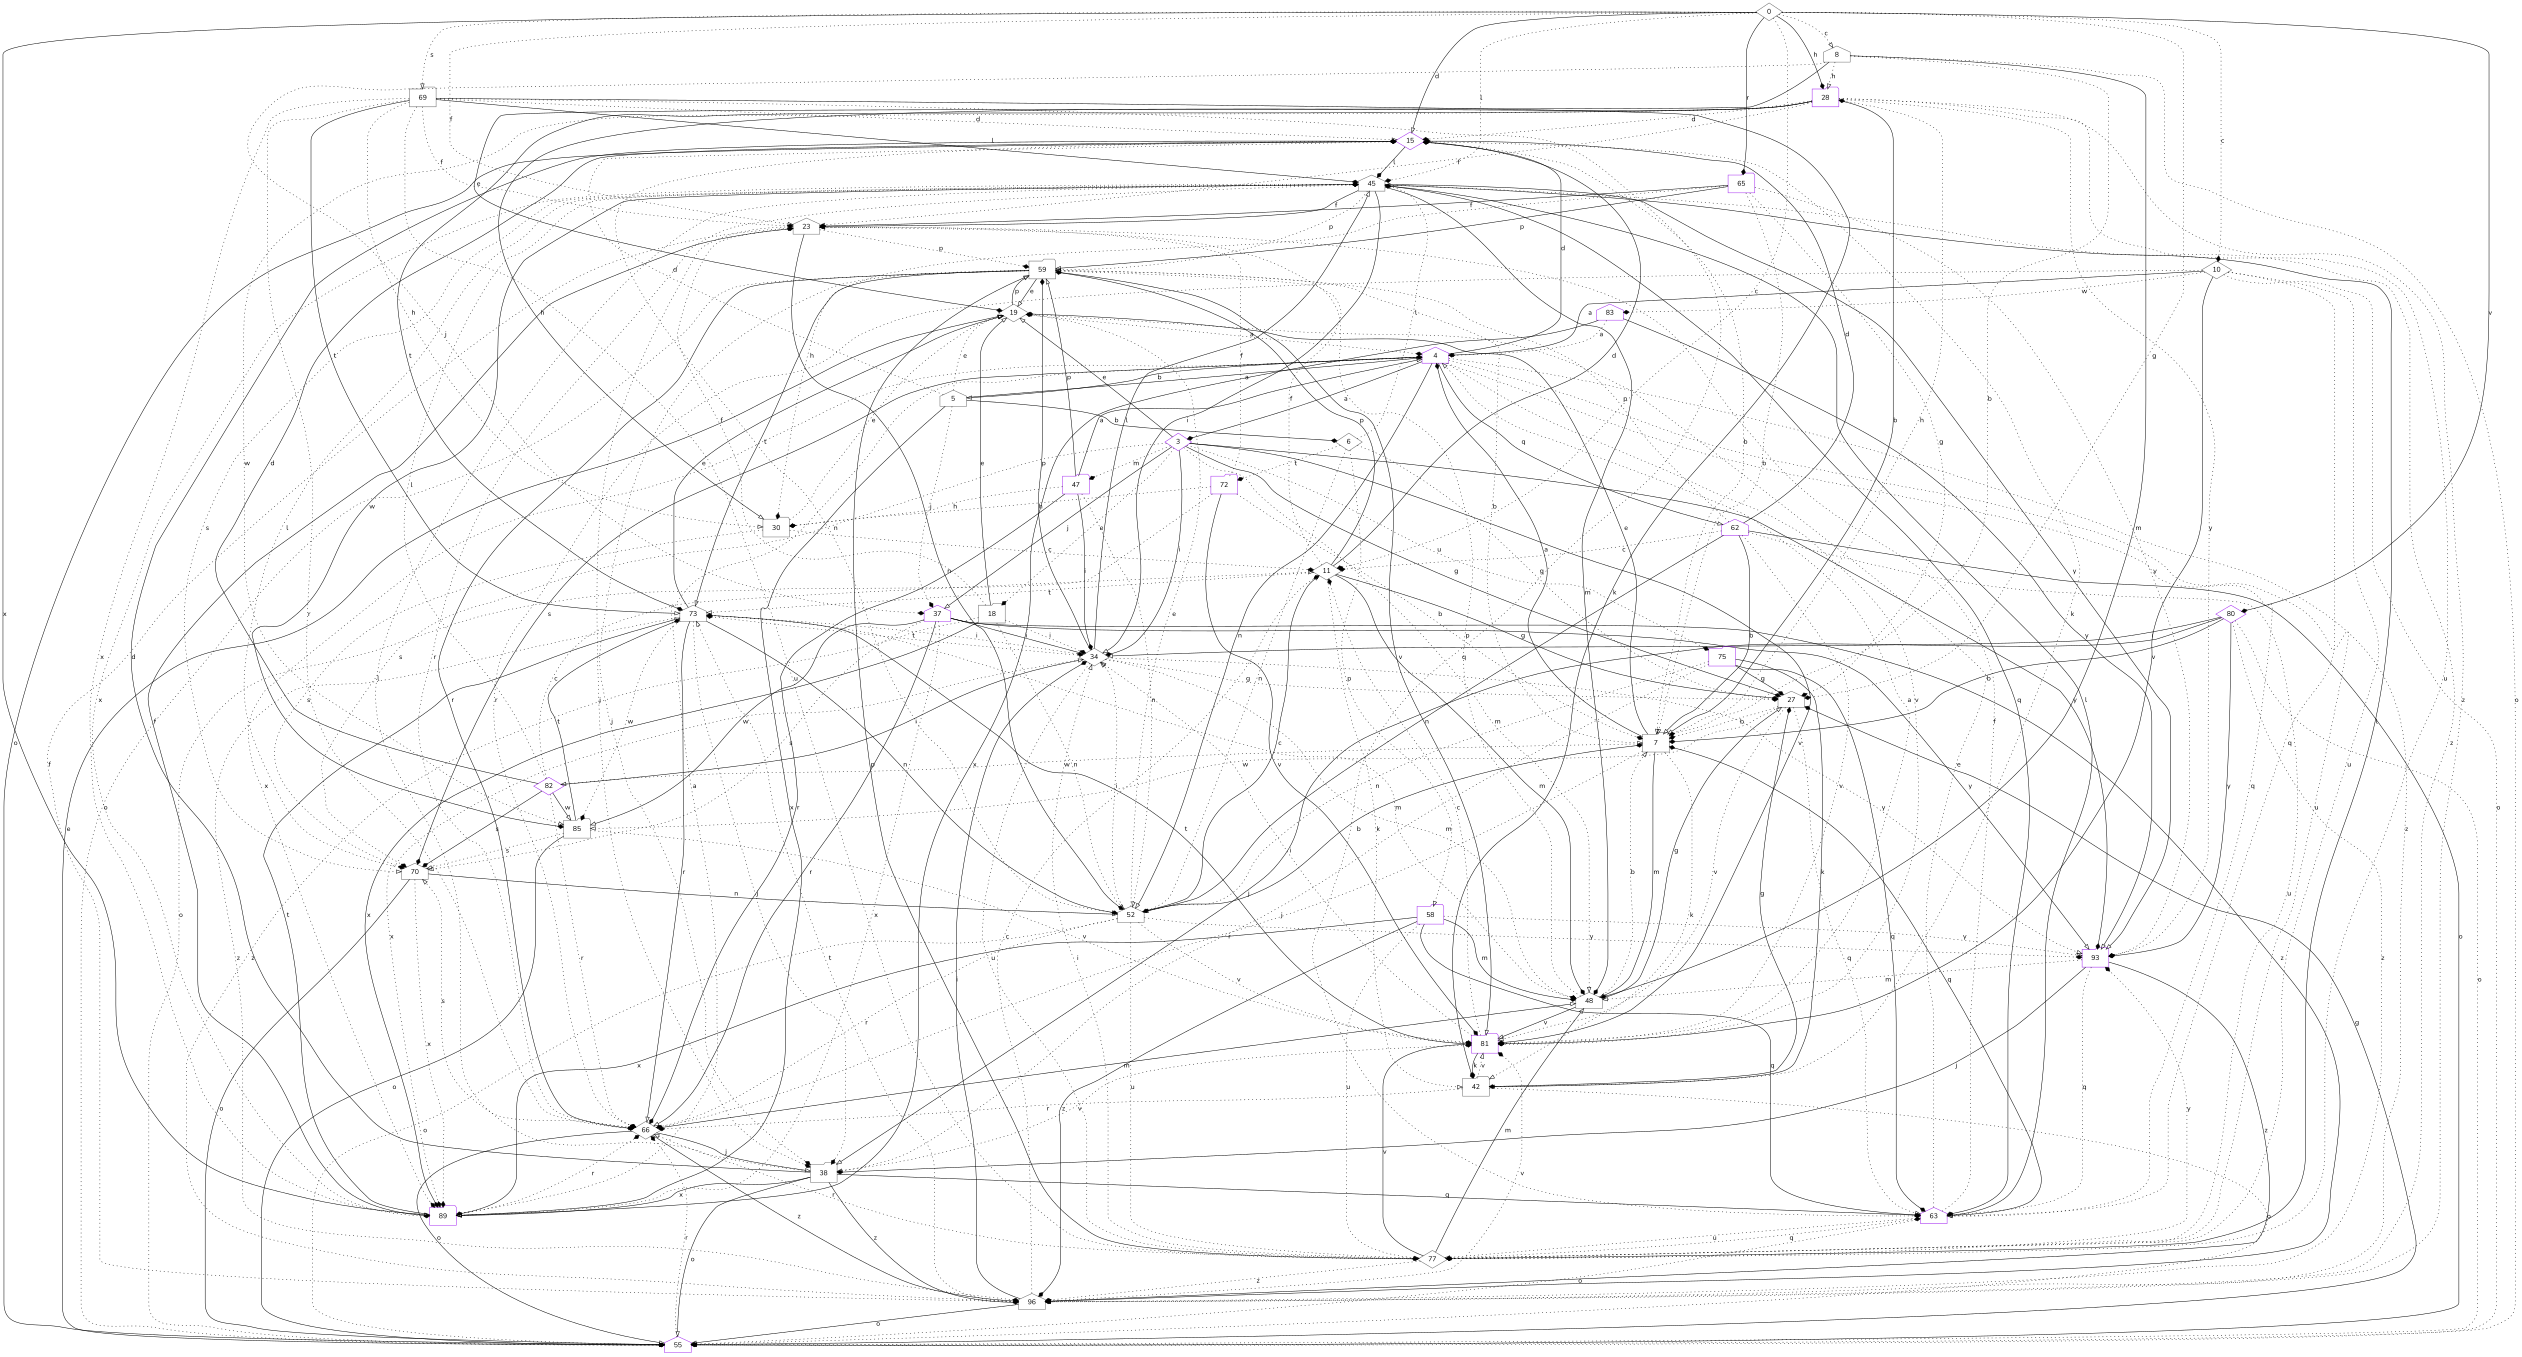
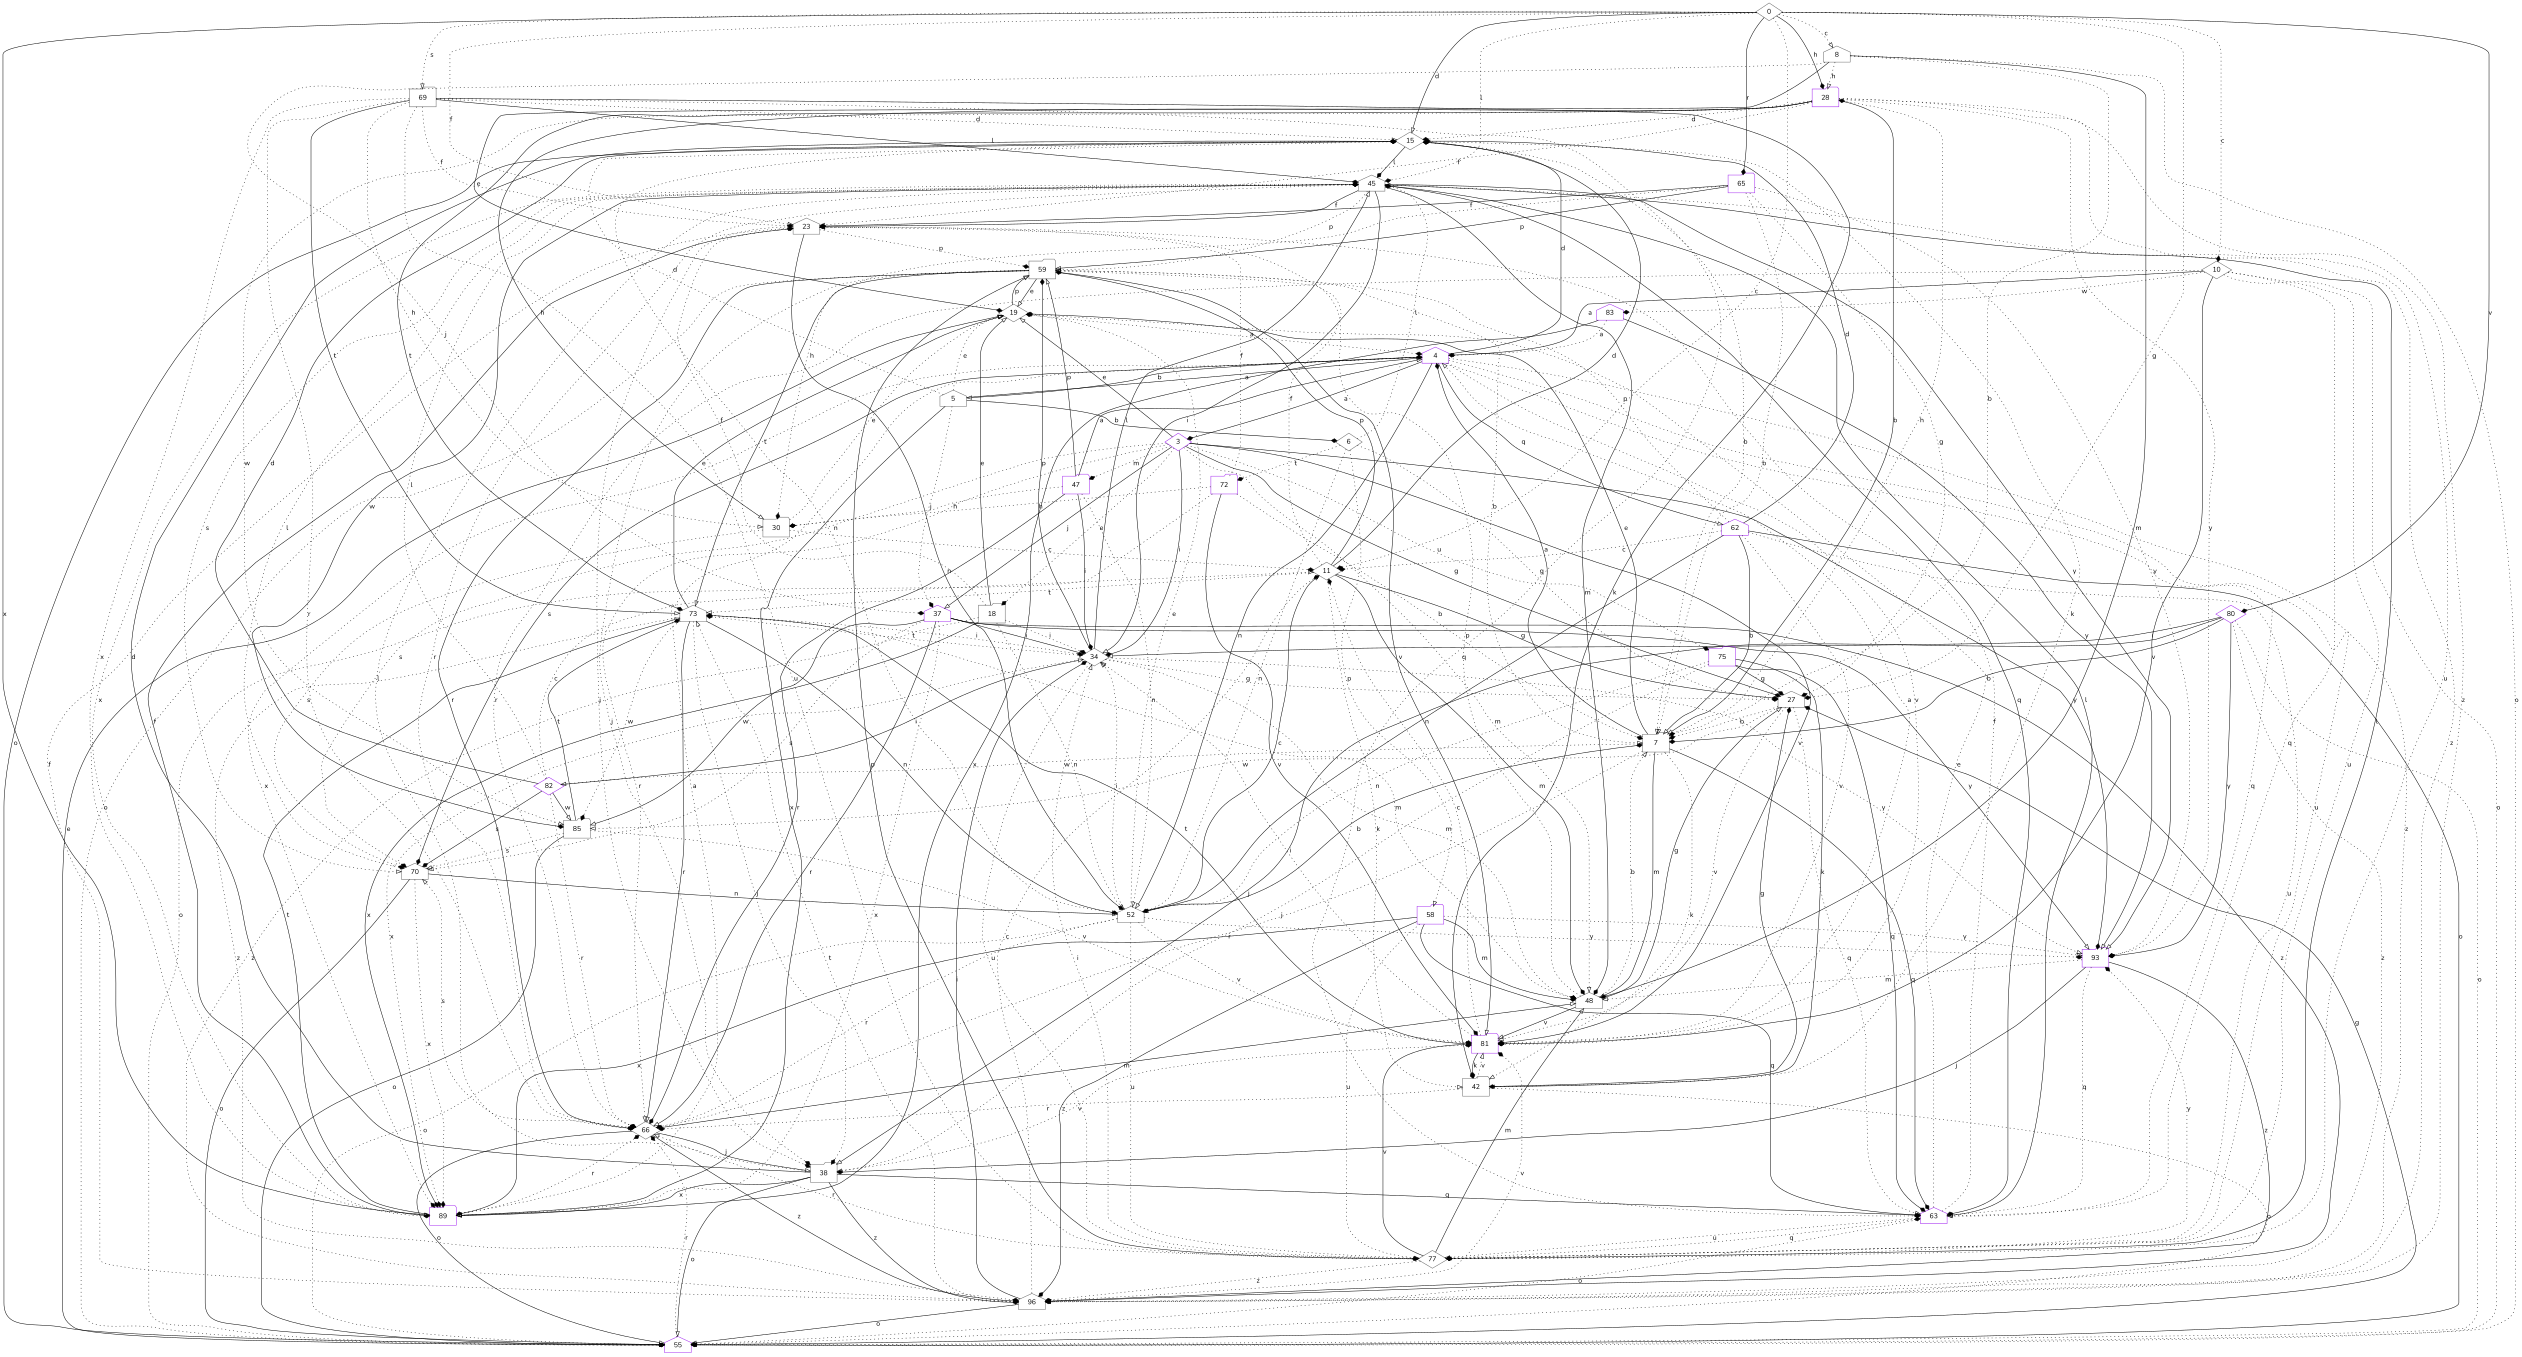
(1410, 141) -> (1410, 141)
none -> (641, 584)
(1937, 965) -> (1896, 920)
